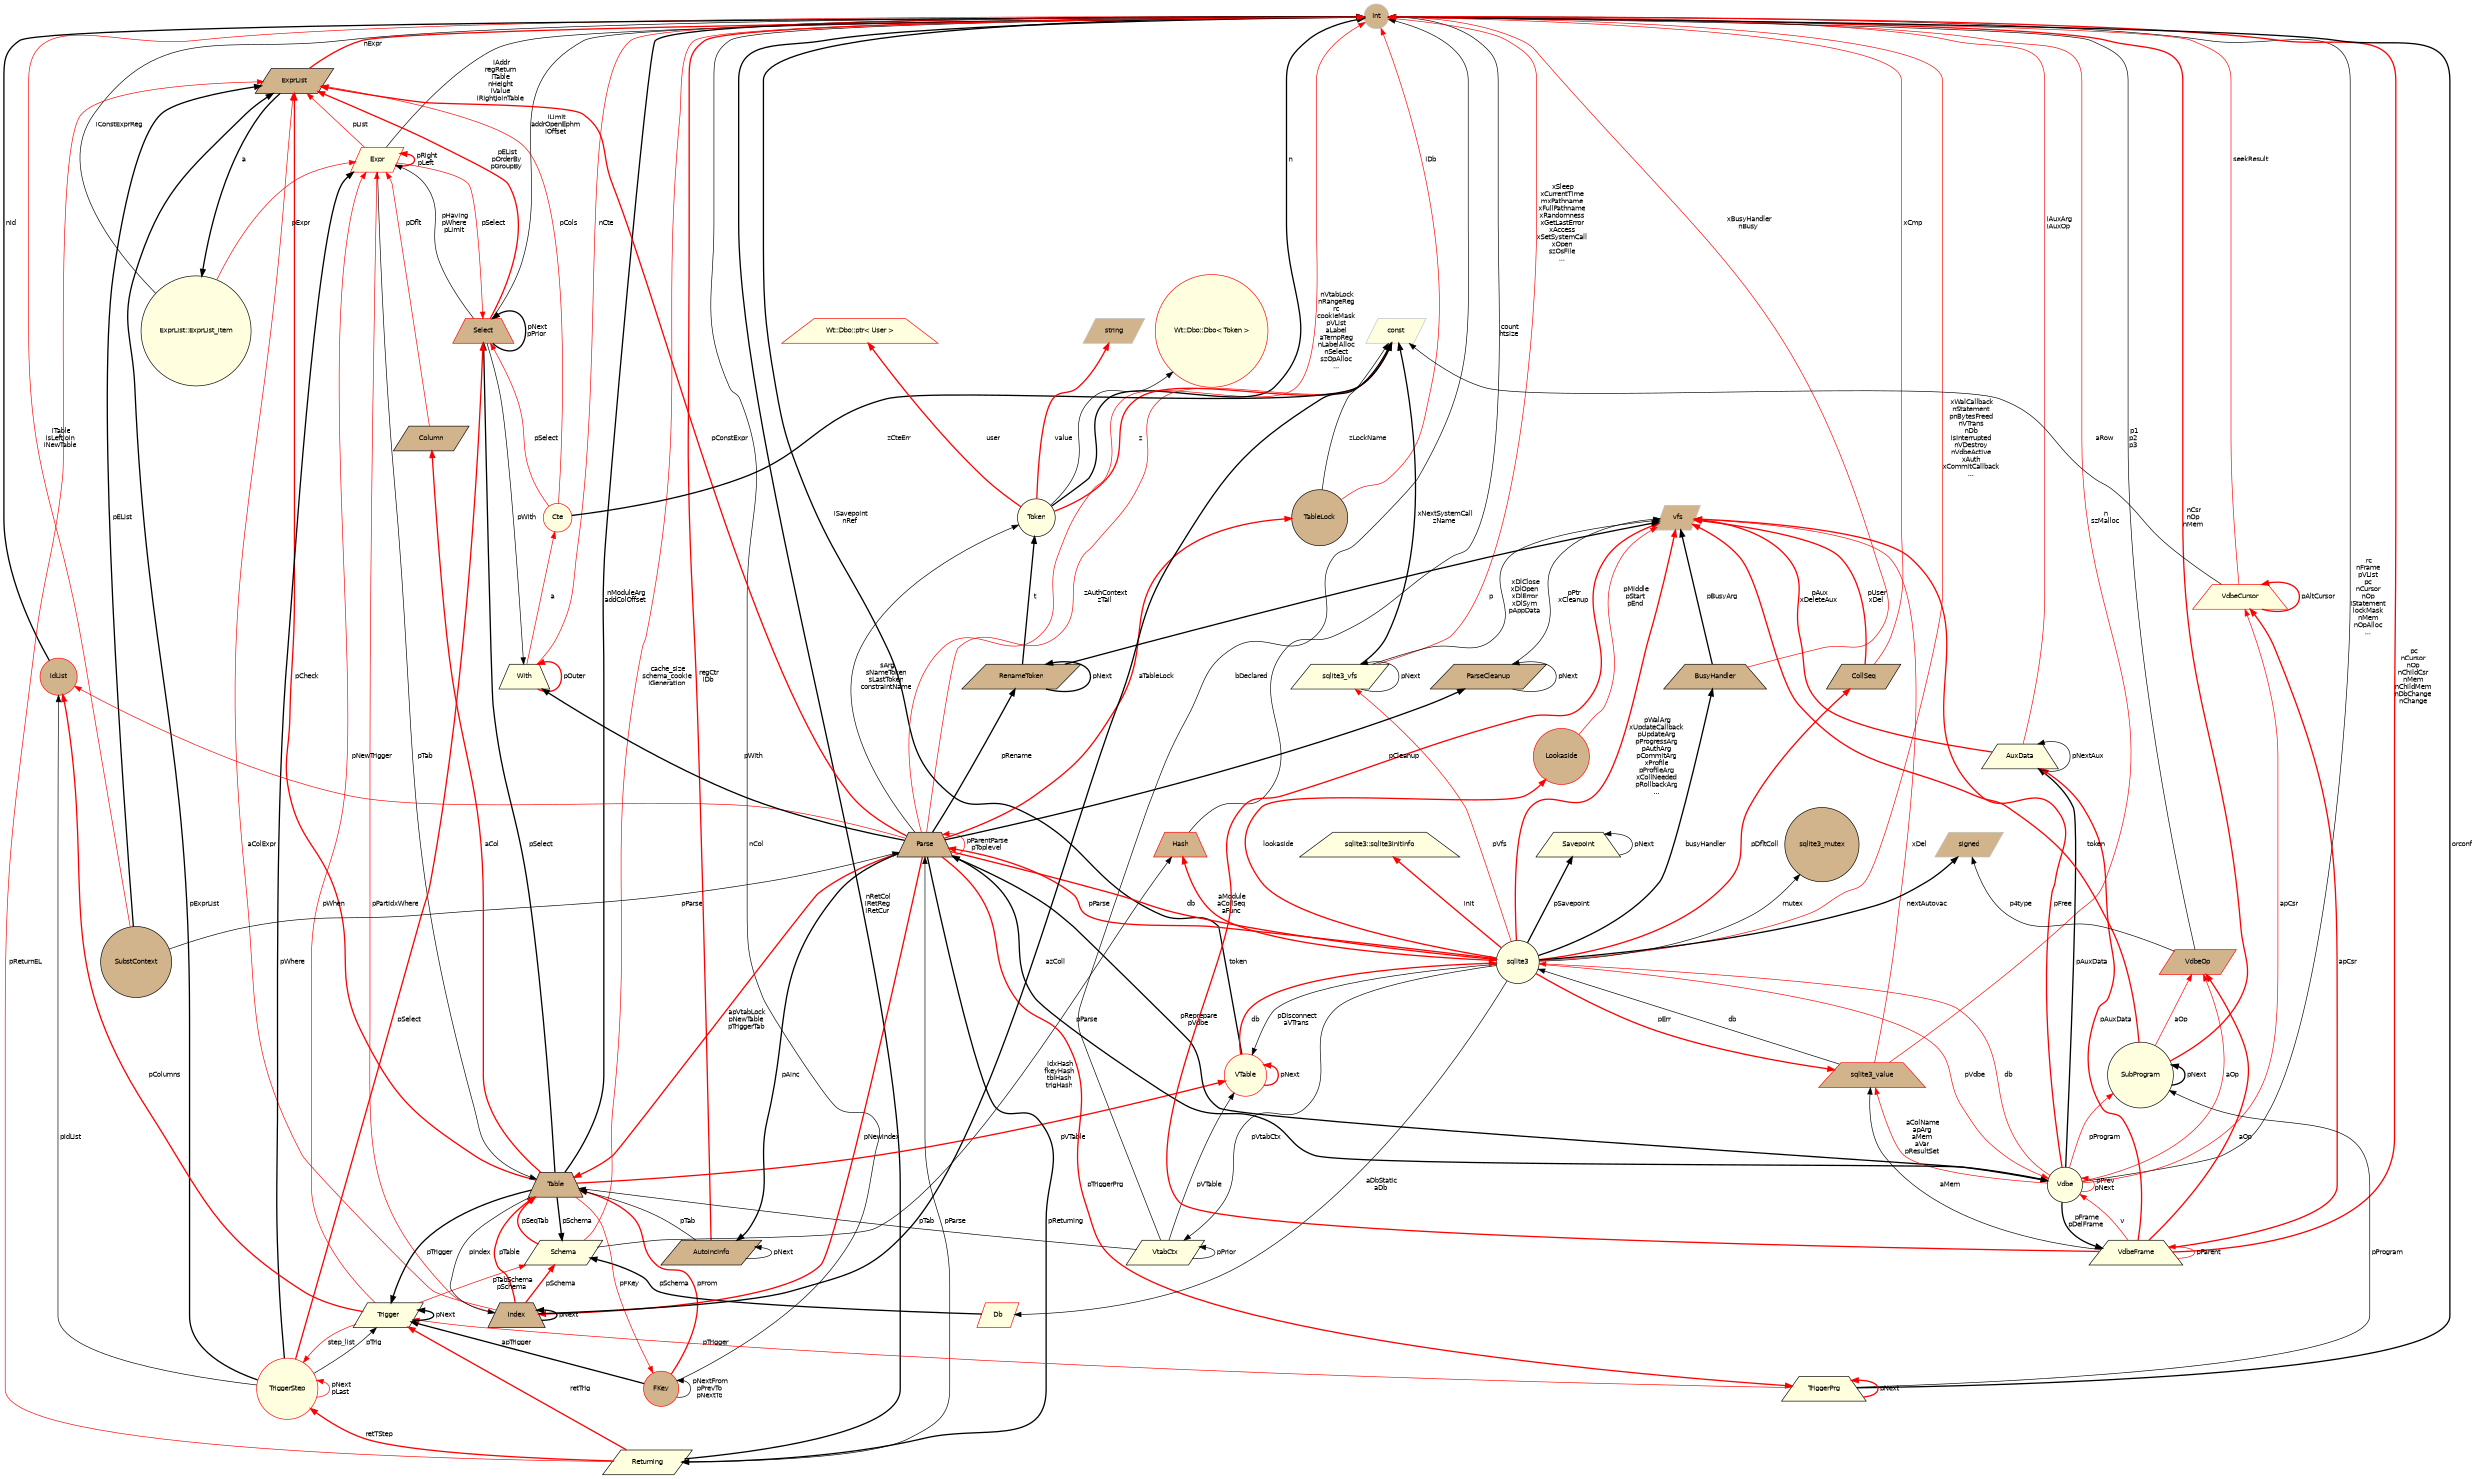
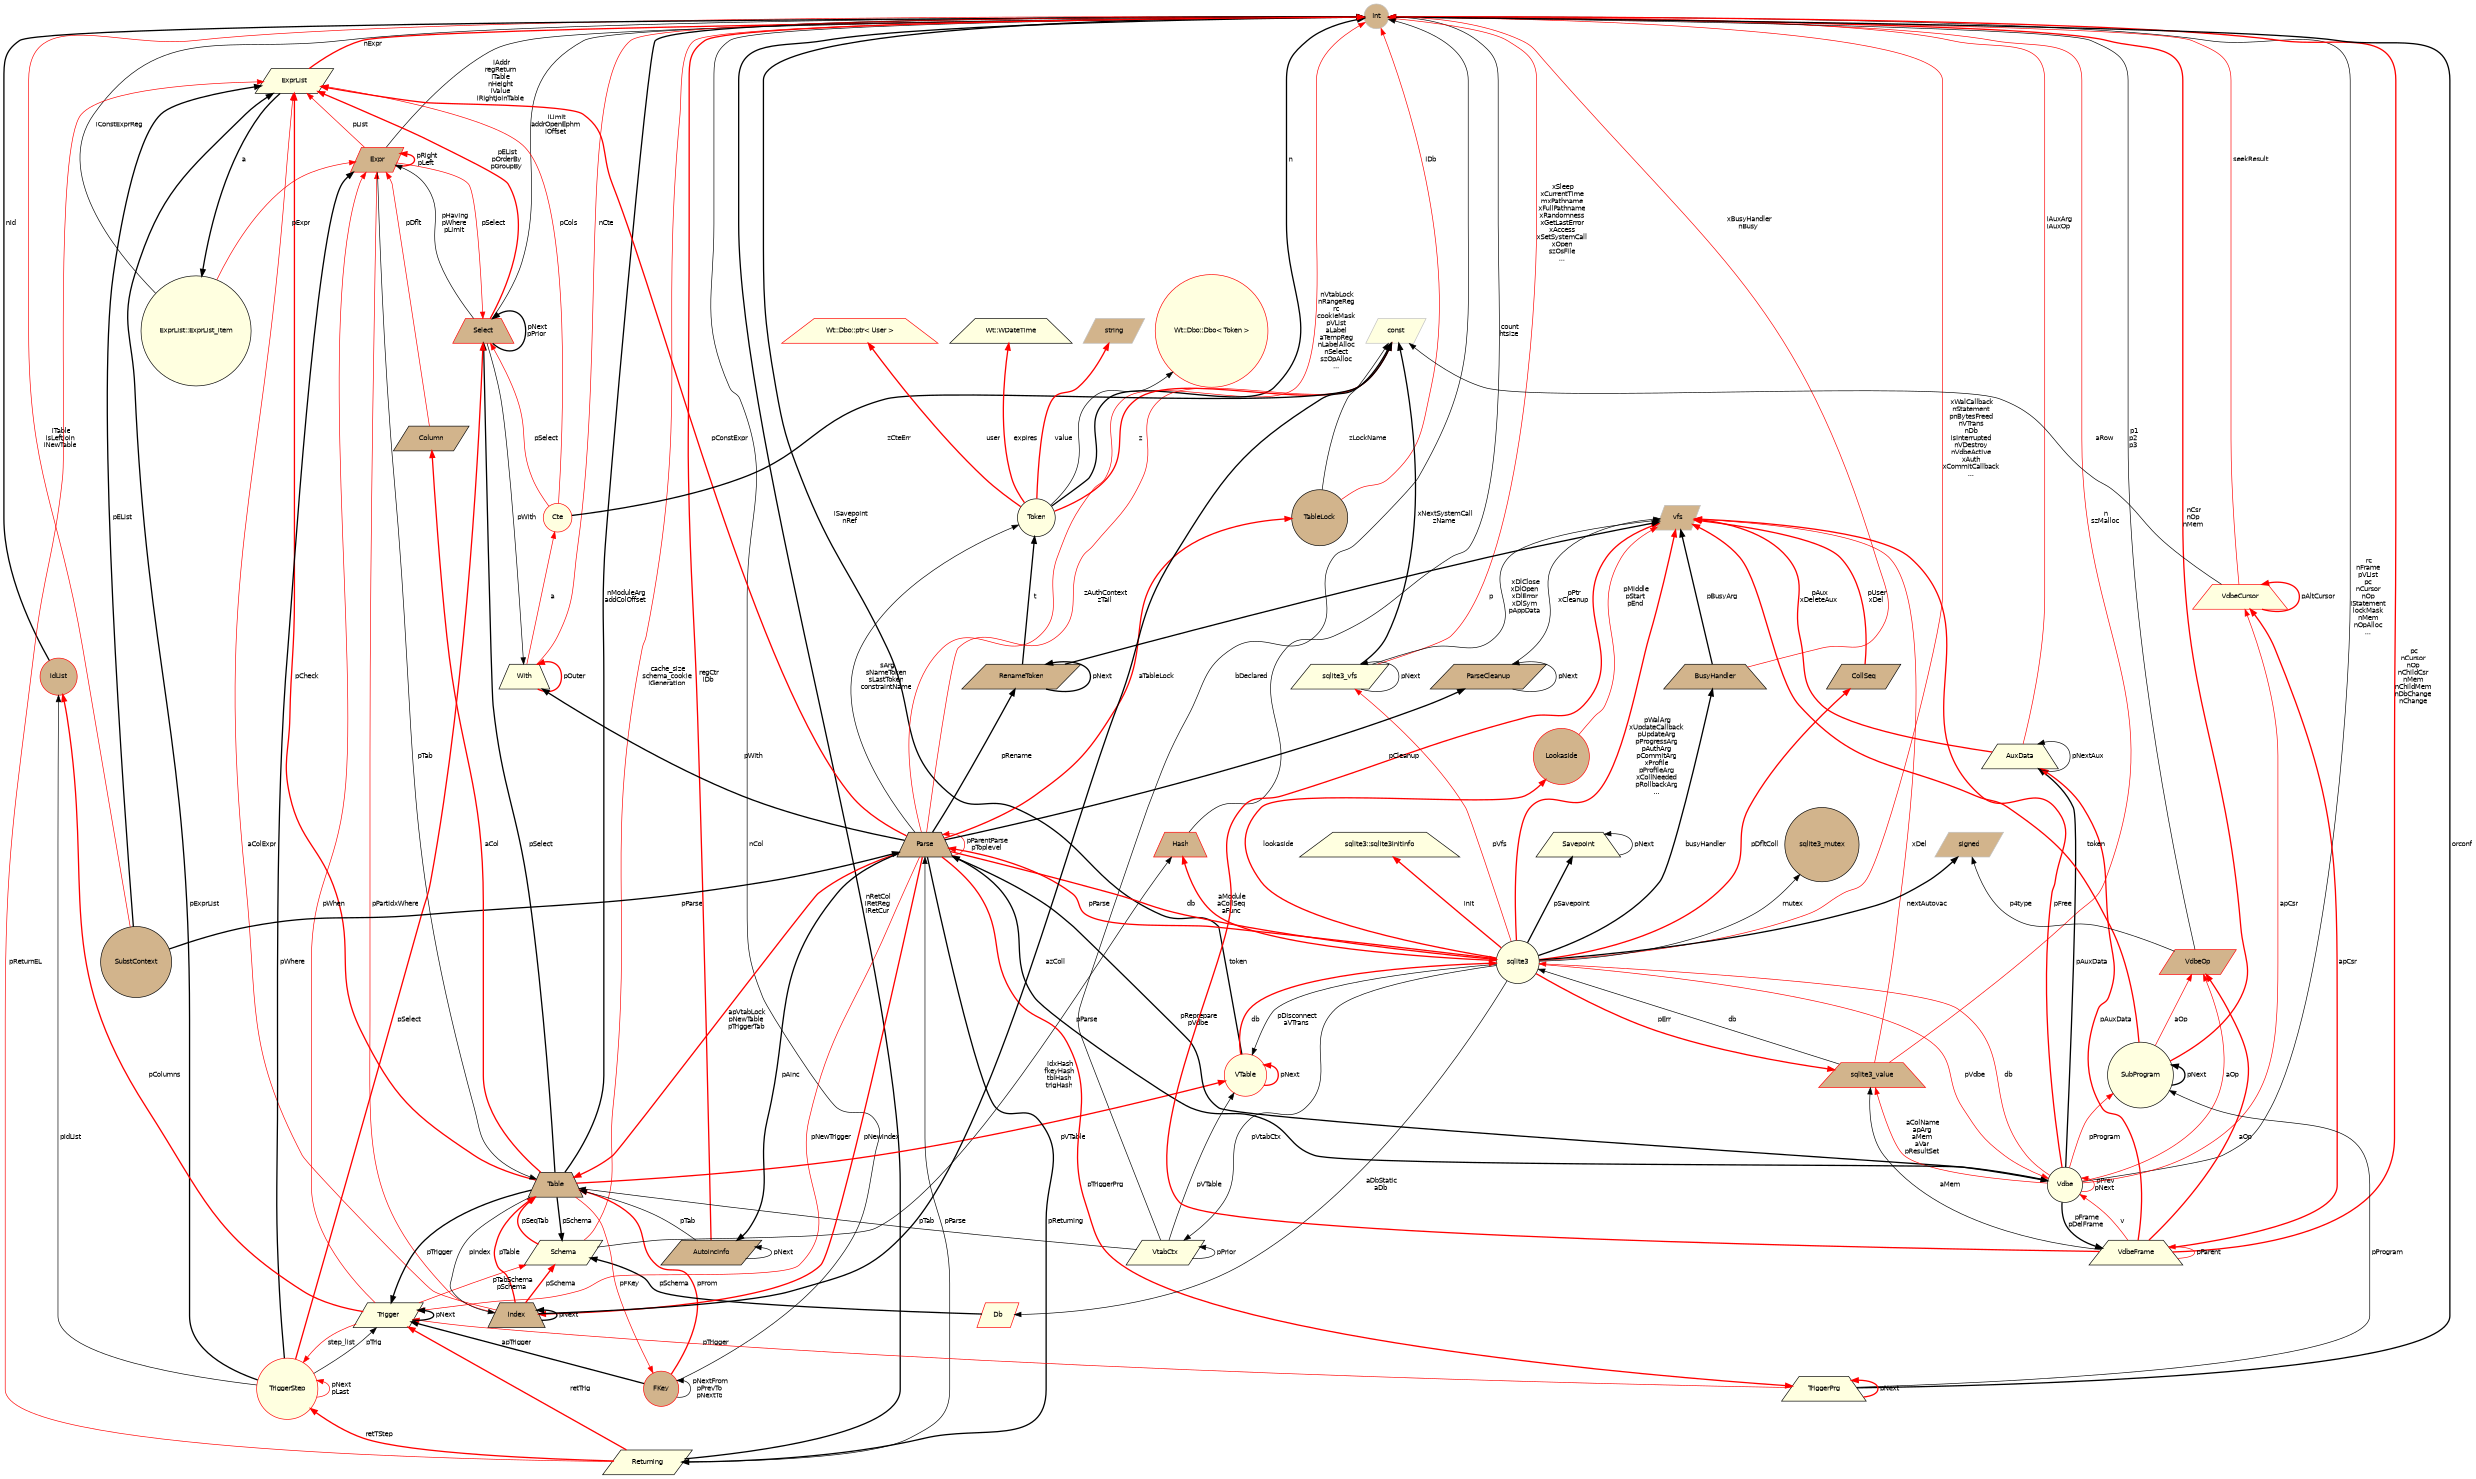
(294, 81) -> (294, 81)
(1901, 117) -> none
(377, 160) -> (377, 160)
none -> (1011, 331)
(484, 805) -> (815, 1241)
(549, 906) -> (549, 906)
